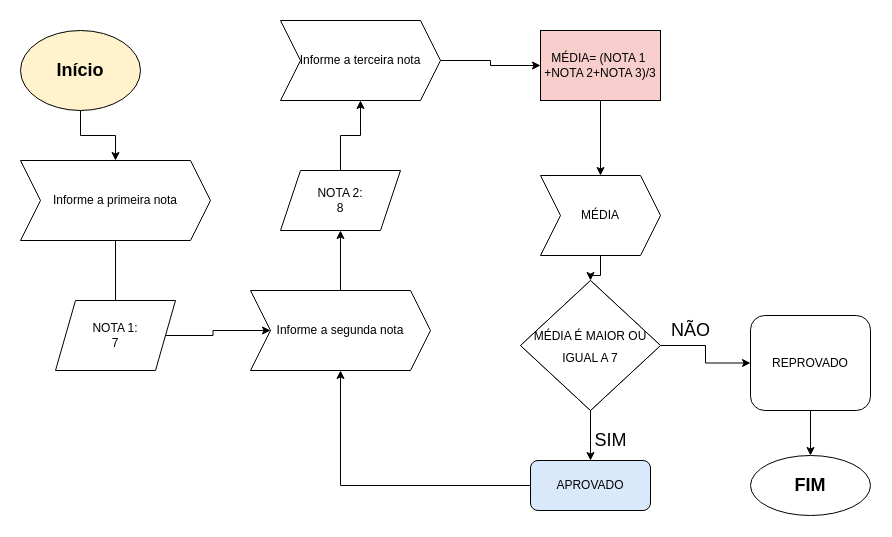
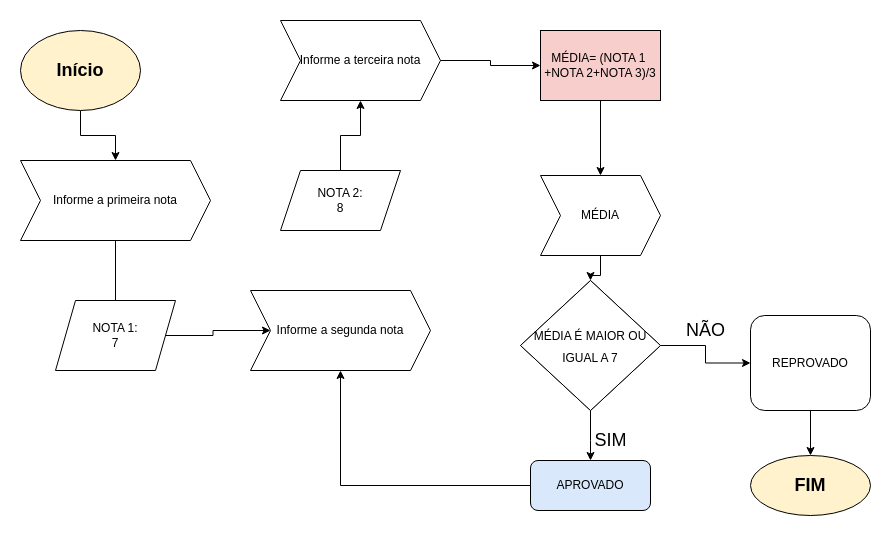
(341, 264) -> none
(691, 331) -> (706, 331)
(811, 486) -> (811, 486)
